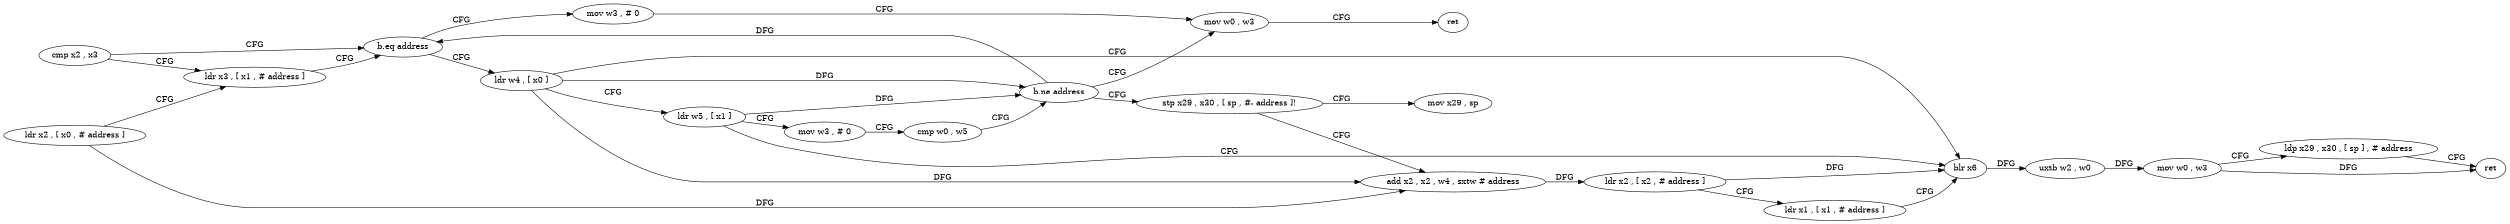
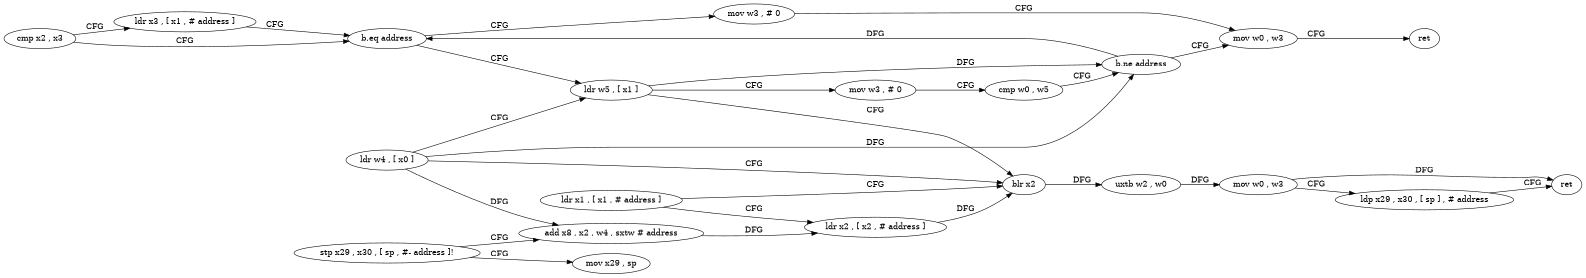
(459, 63) -> (496, 64)
(1112, 100) -> none
(75, 135) -> none
(1965, 168) -> (1024, 185)
(1453, 182) -> (611, 233)
(1738, 197) -> (735, 215)
